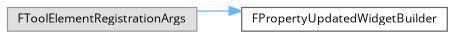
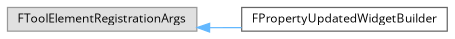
(213, 11) -> (226, 28)
